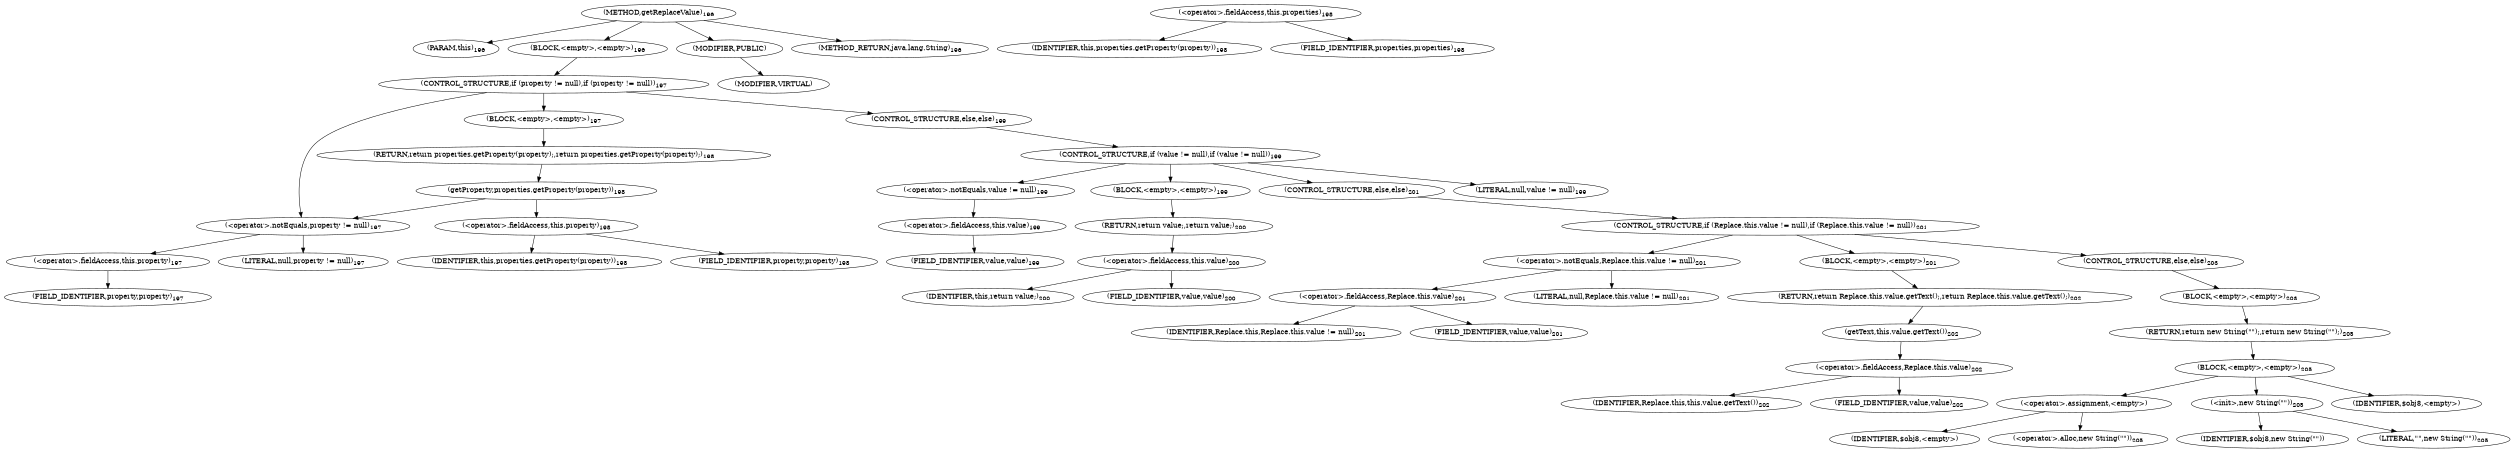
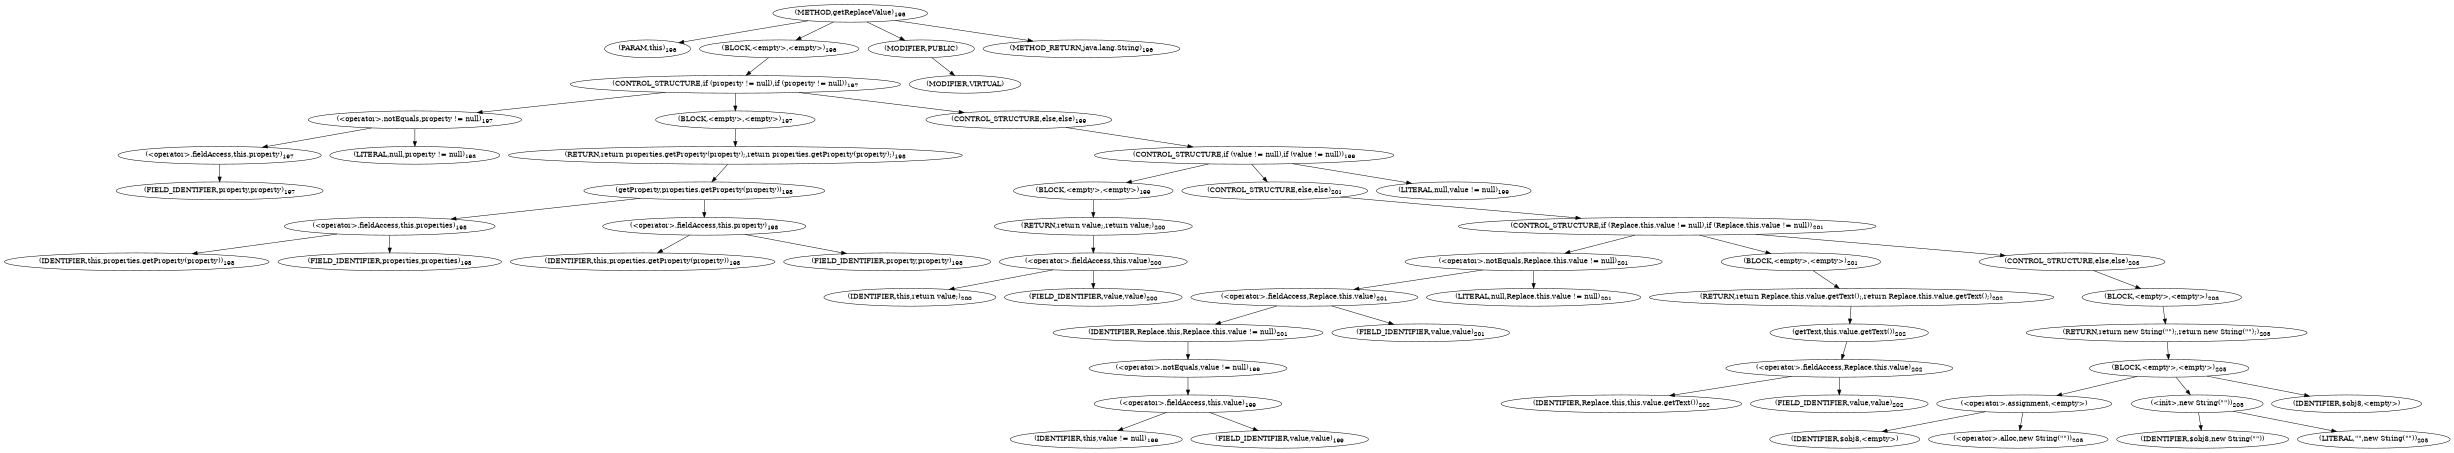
(1074, 173) -> (1188, 348)
(422, 208) -> (548, 208)
(359, 261) -> (471, 155)
none -> (1096, 439)
